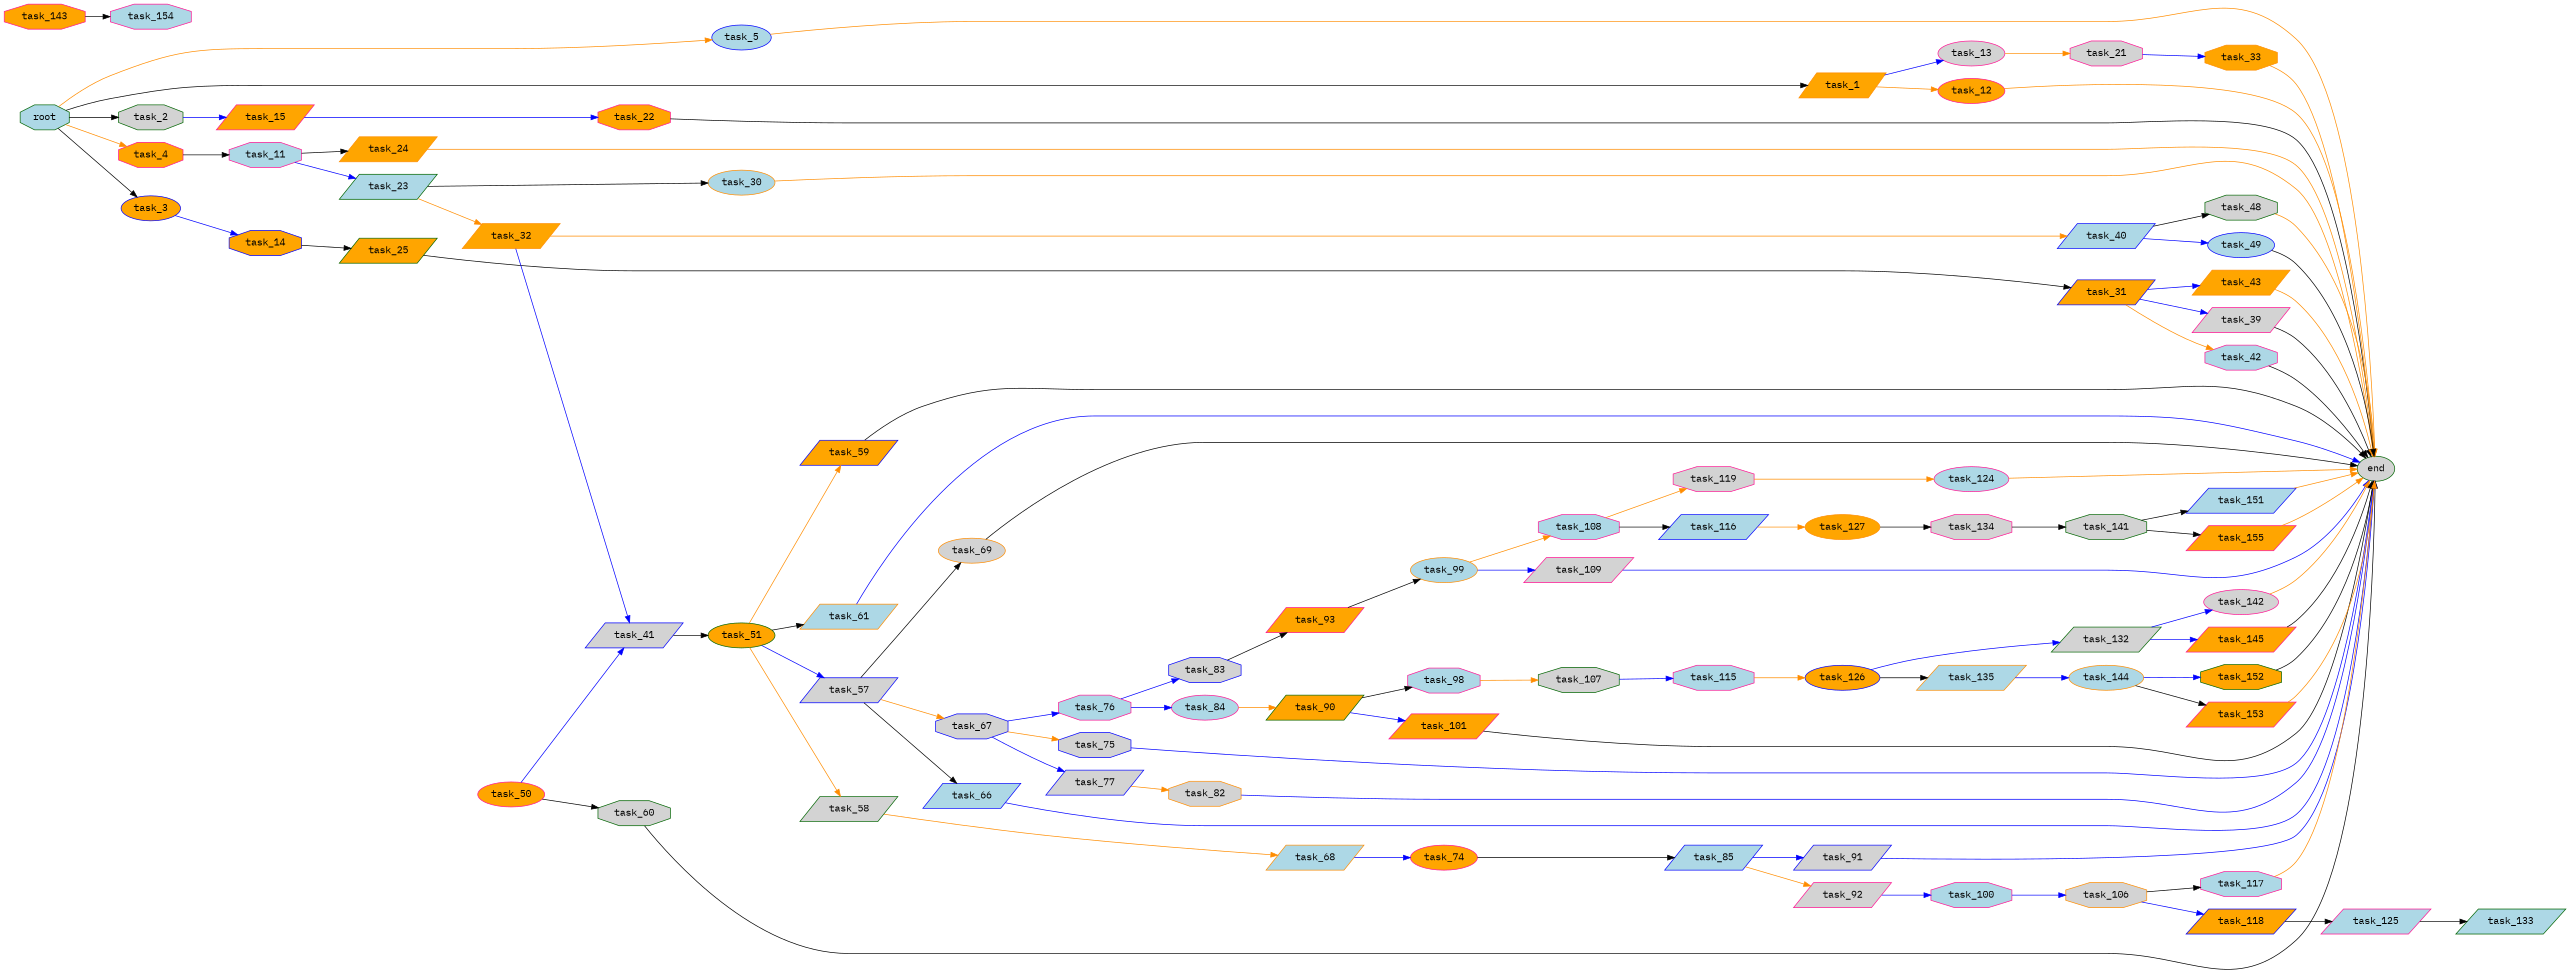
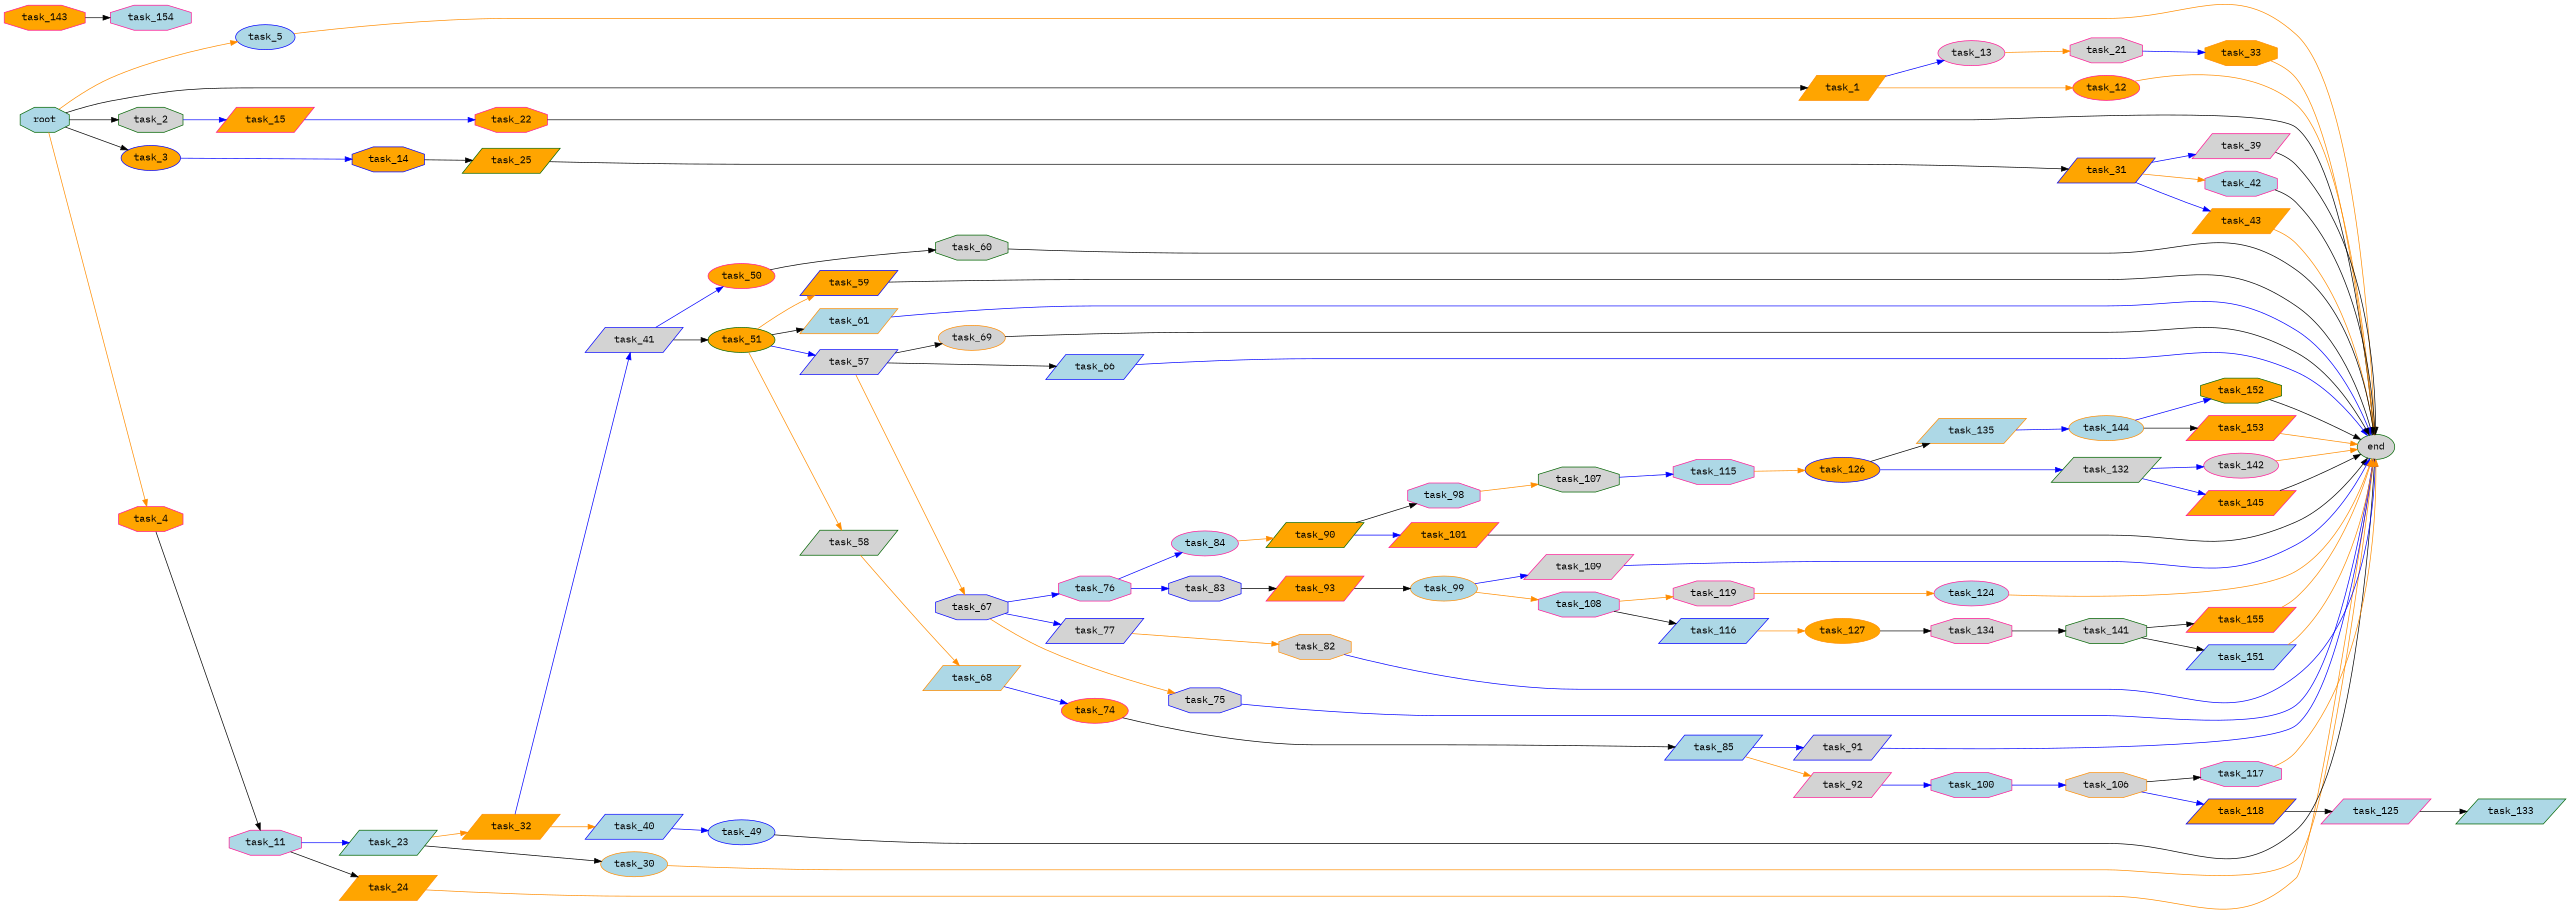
(2241, 208) -> none
(570, 718) -> (686, 309)
